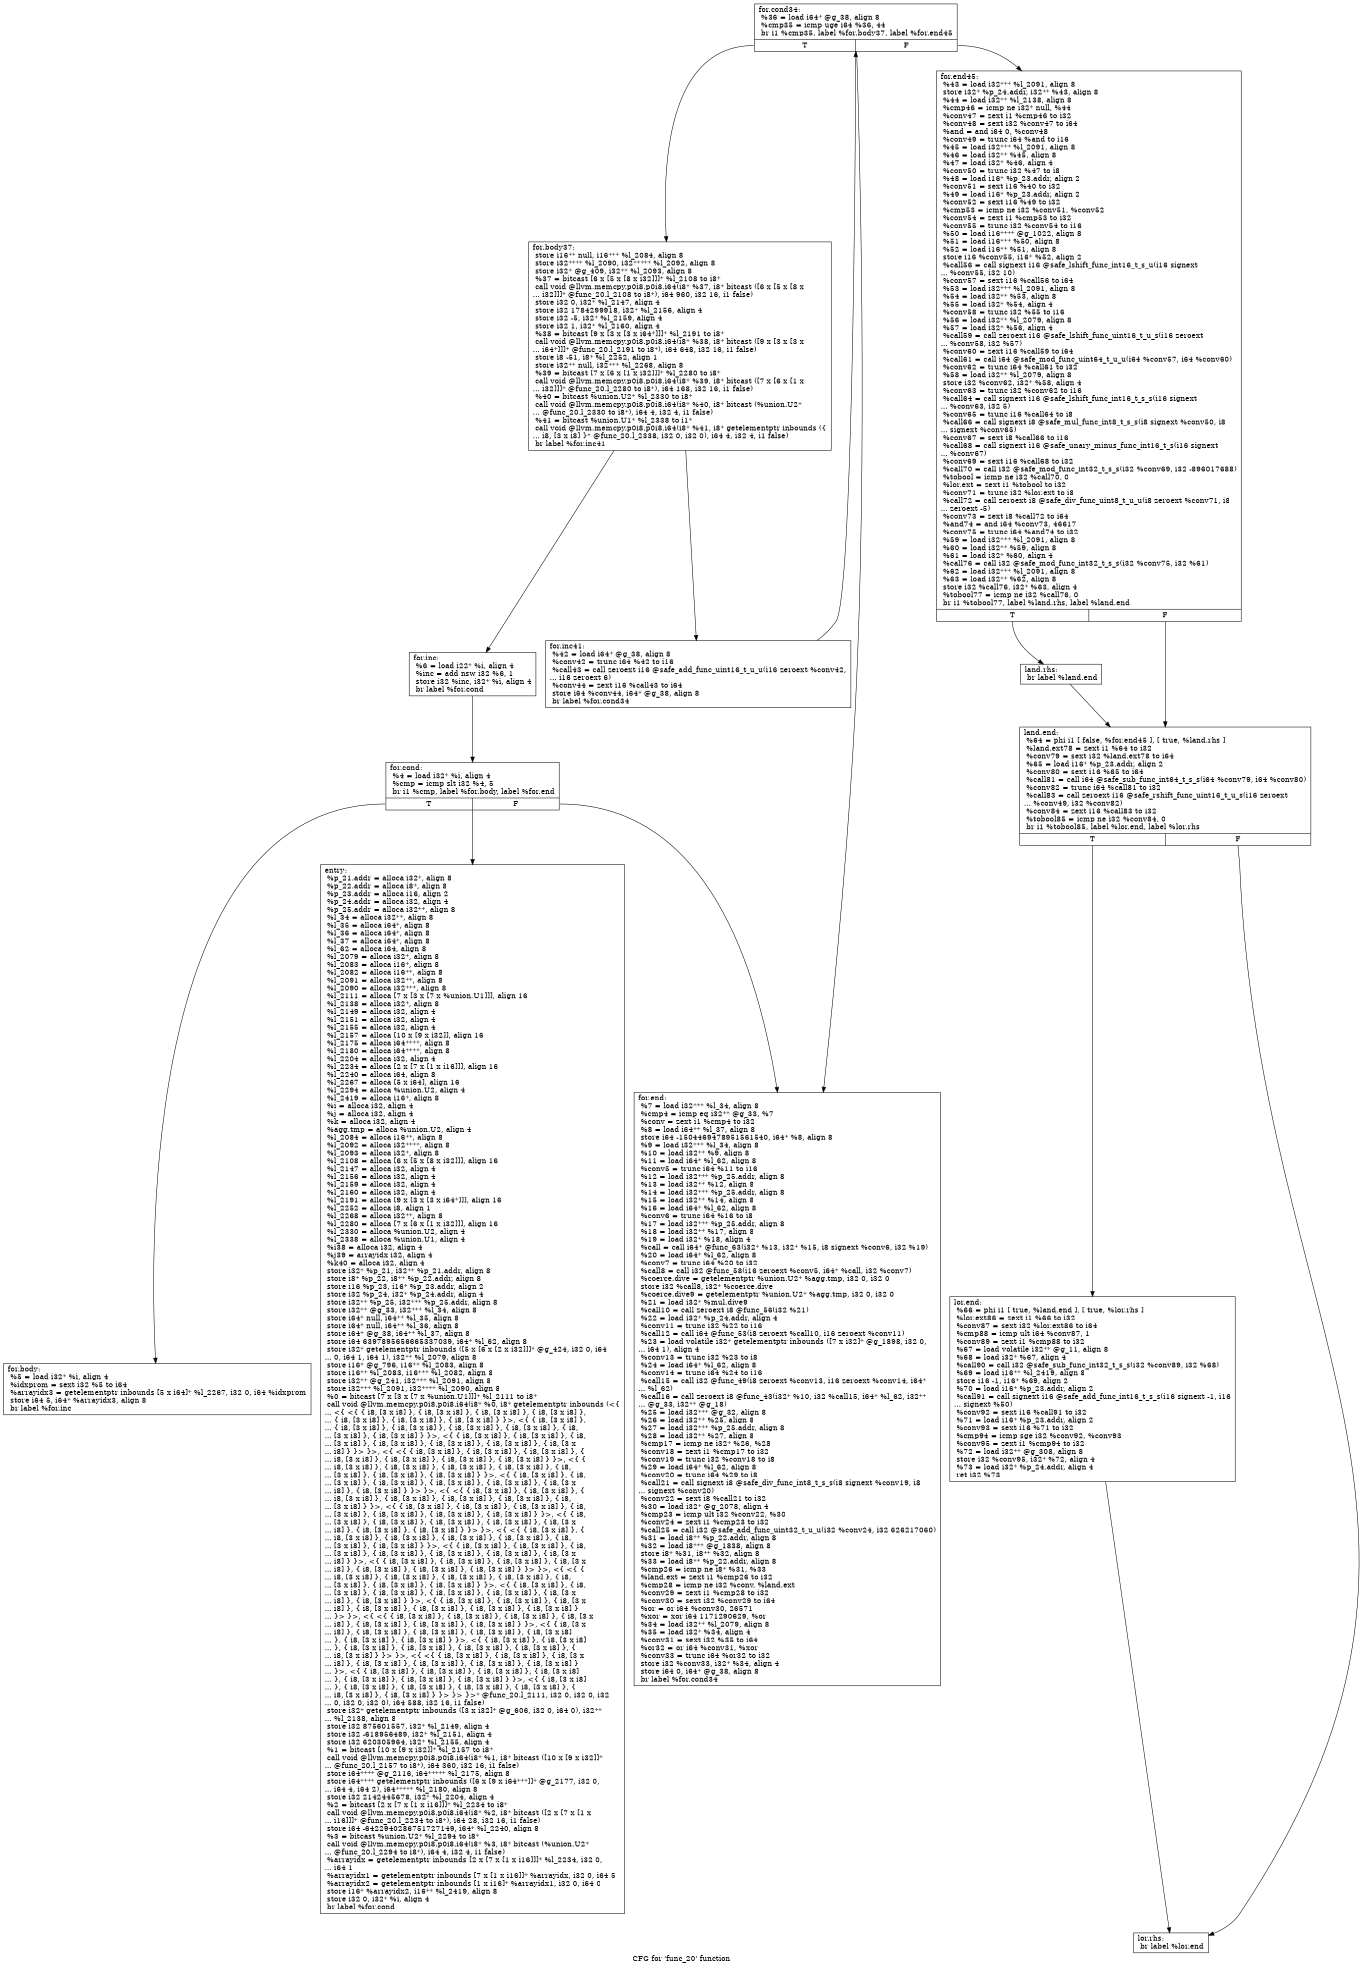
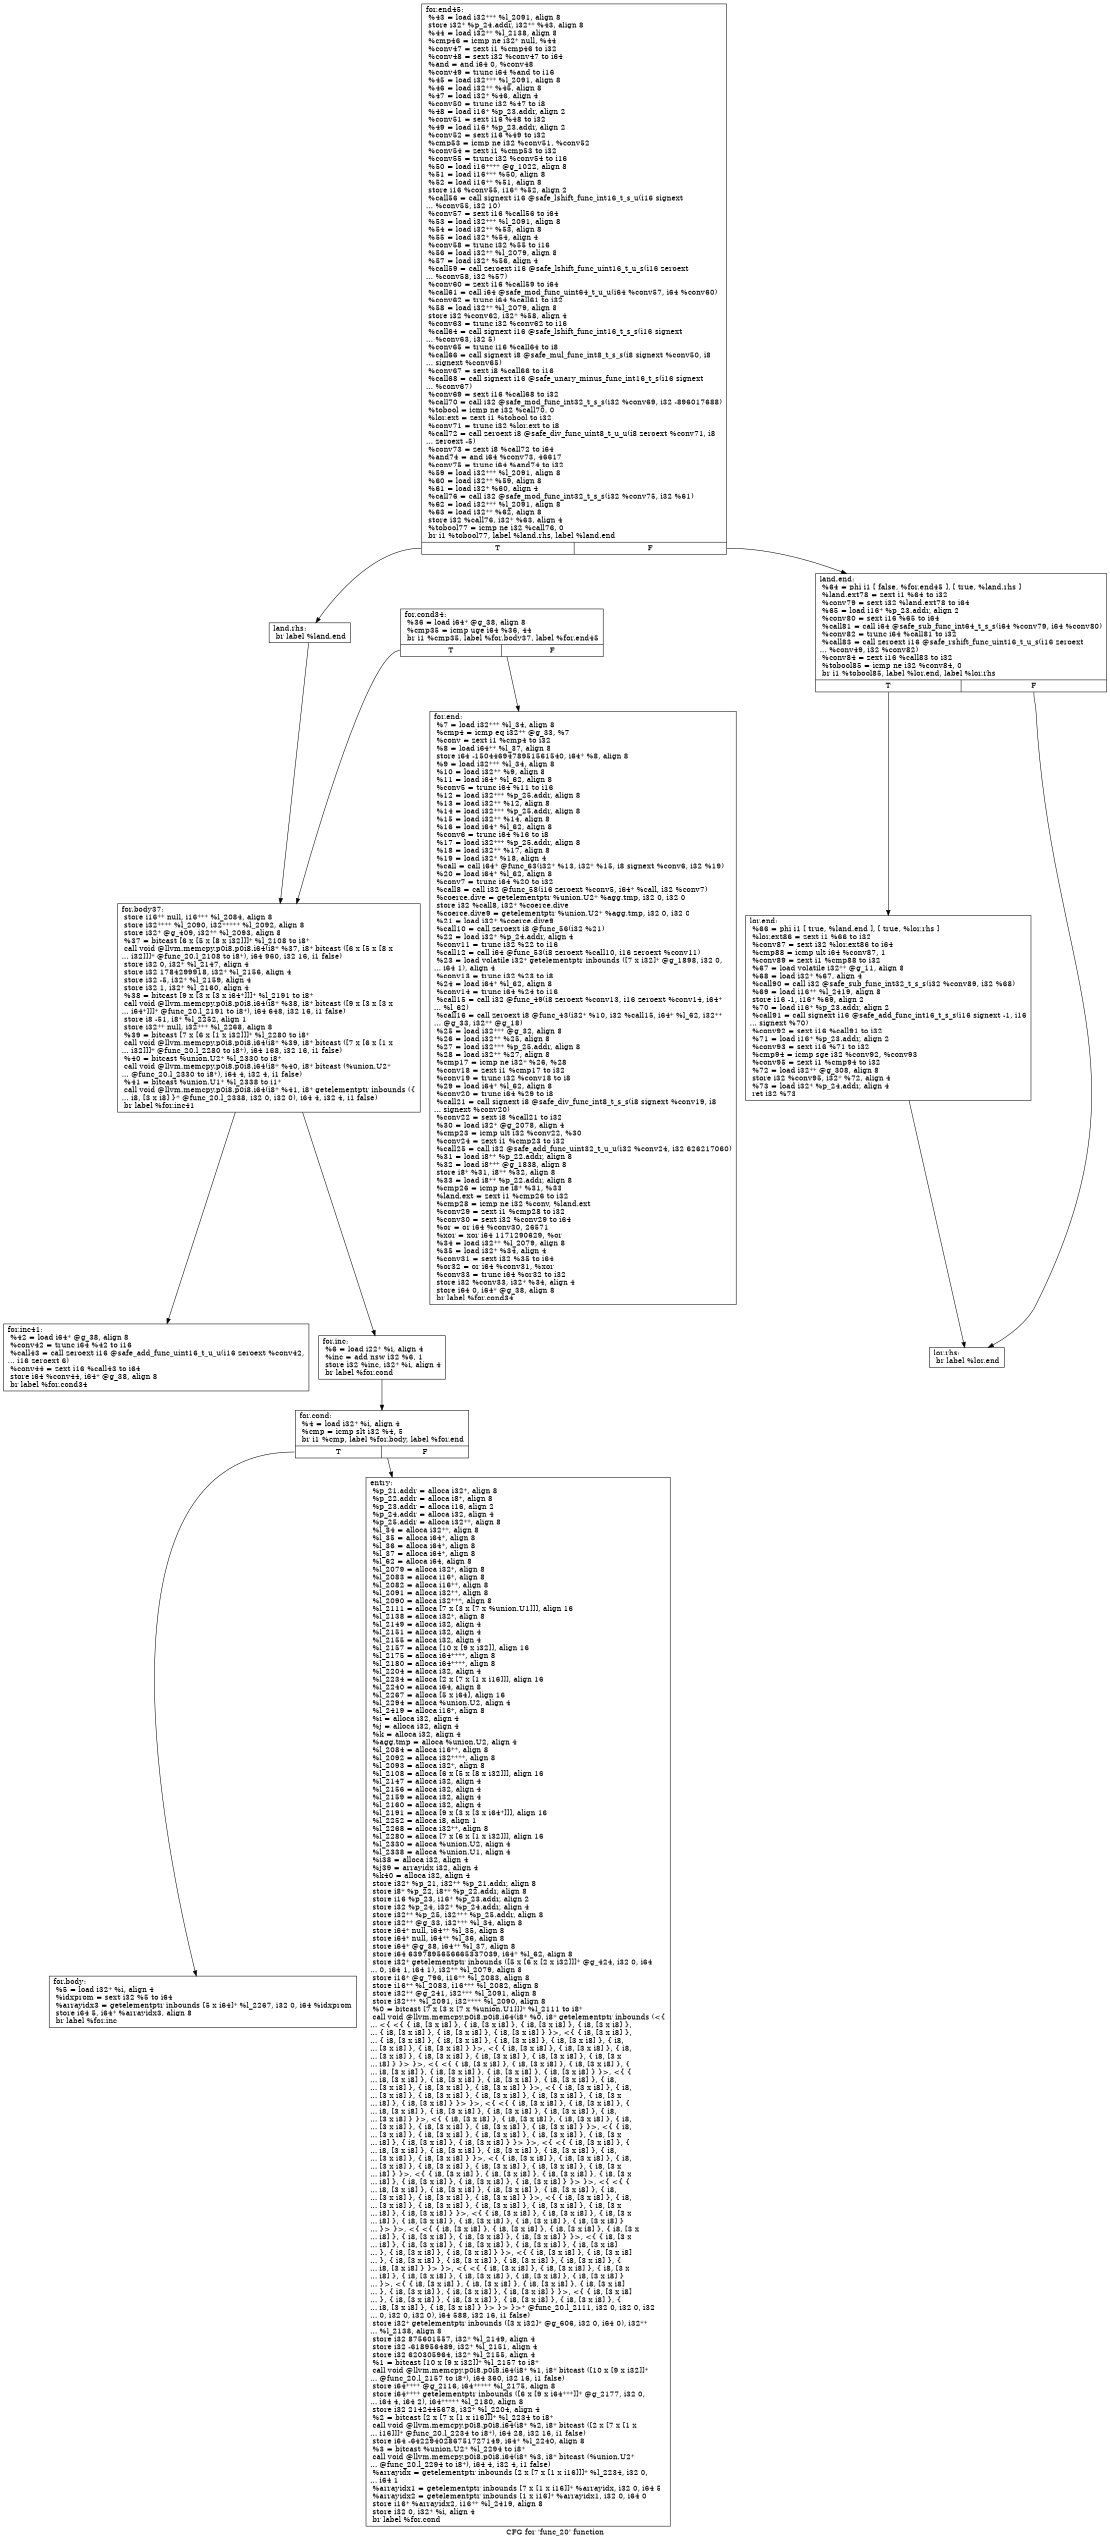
(990, 51) -> none
(1001, 187) -> (486, 120)
(852, 353) -> none
(1088, 704) -> (295, 770)
(717, 903) -> none
(693, 1302) -> (494, 921)
(983, 1405) -> (779, 1023)
